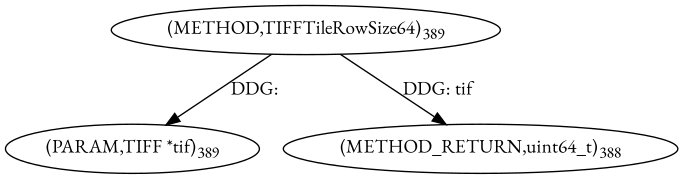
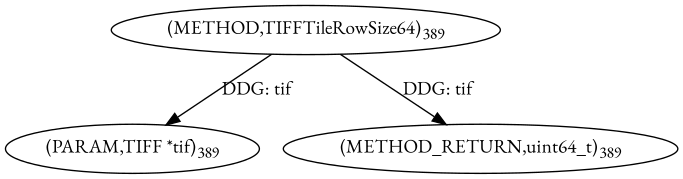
(257, 89) -> (257, 89)
(610, 147) -> (610, 147)
